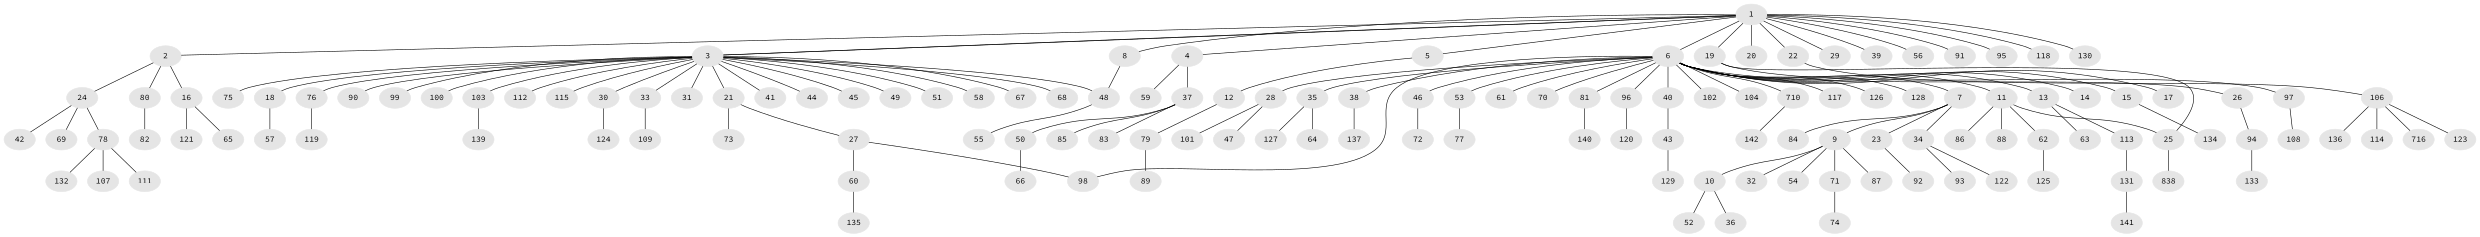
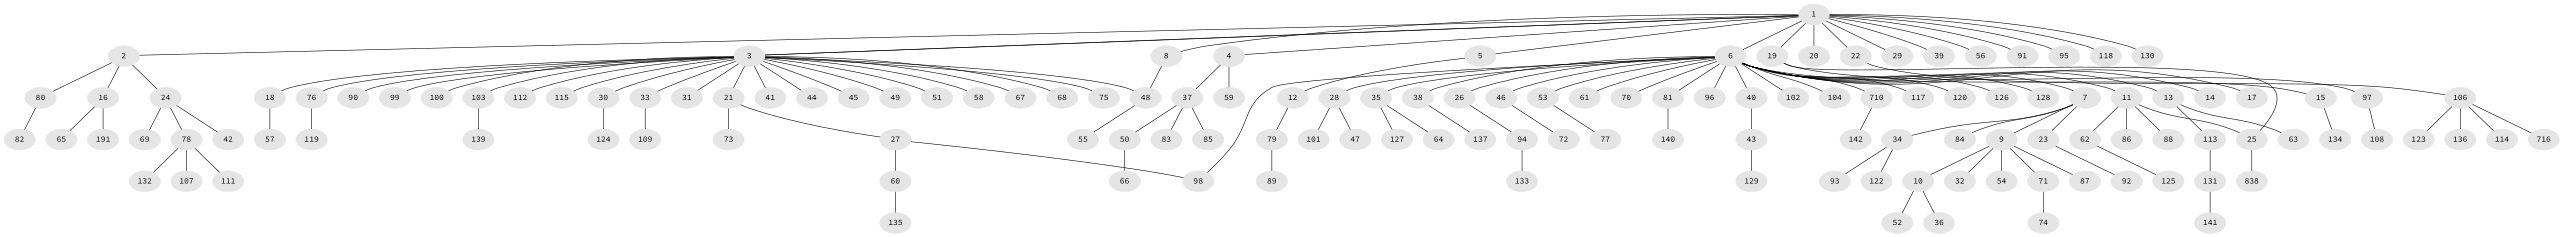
(1626, 119) -> (1845, 77)
(186, 140) -> (103, 140)
